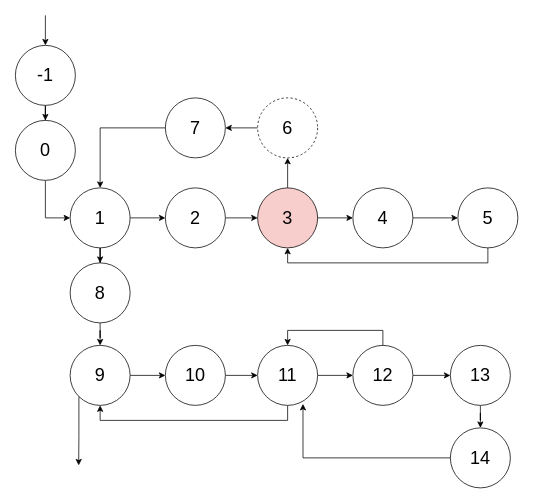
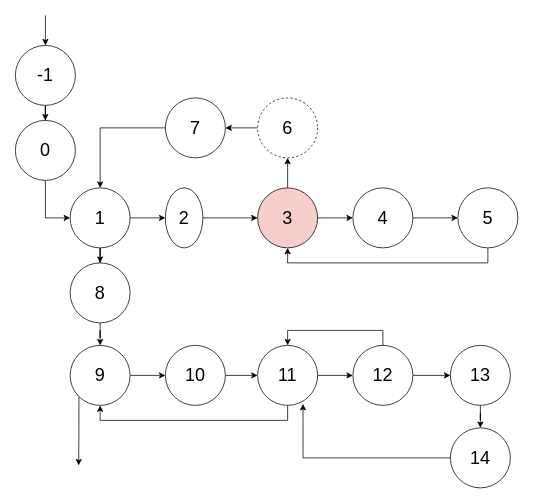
(195, 218) -> (184, 218)
